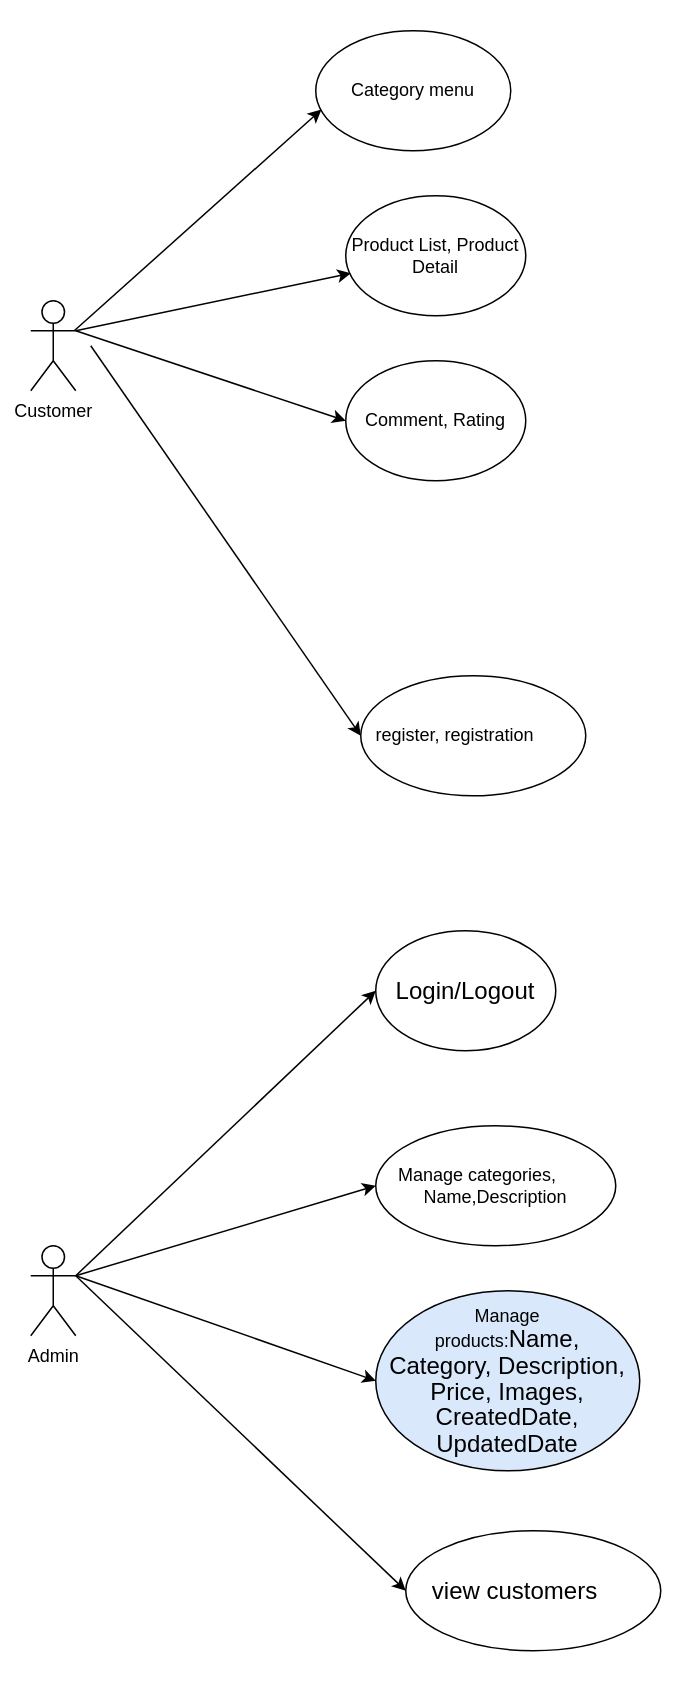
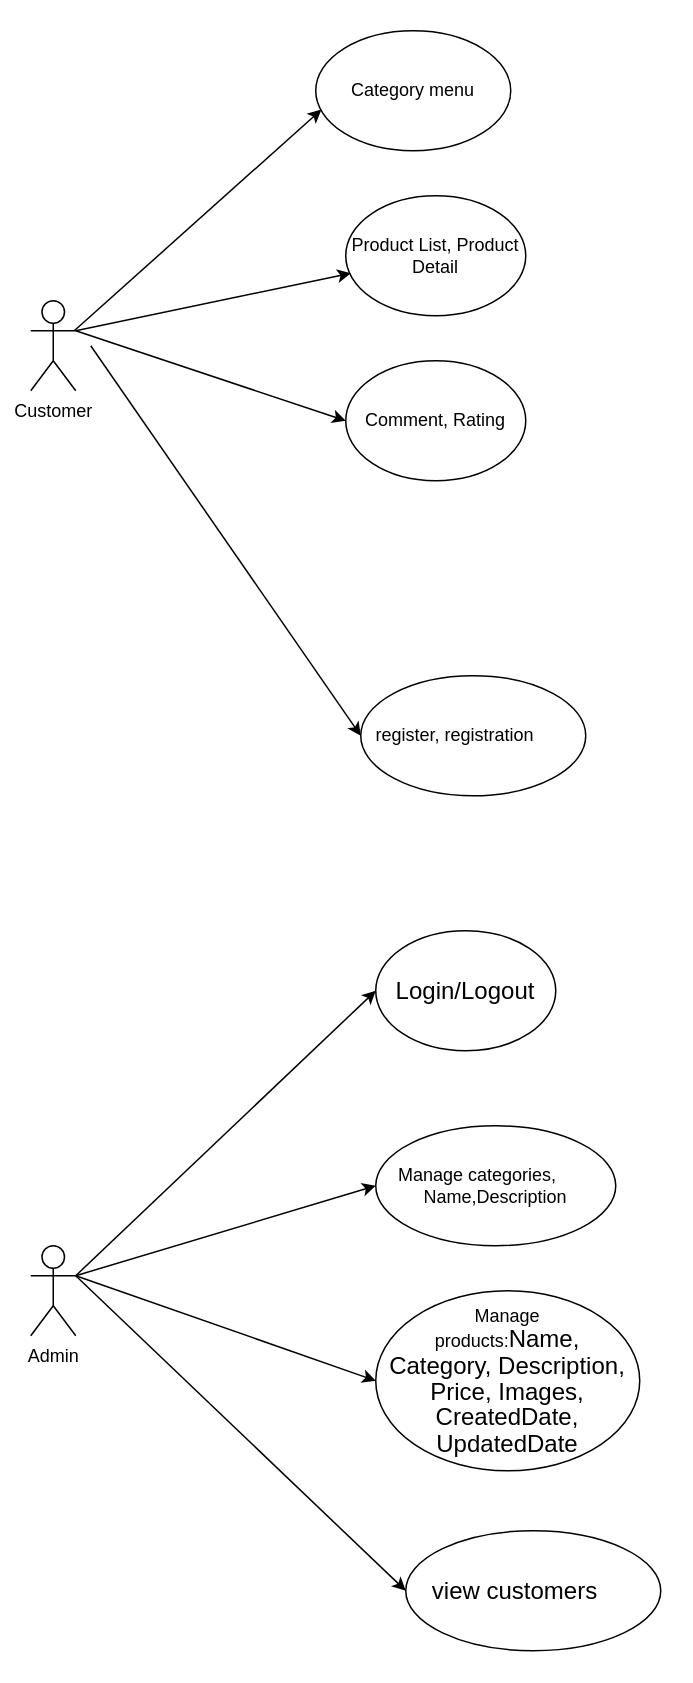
(508, 1381) -> (508, 1381)
